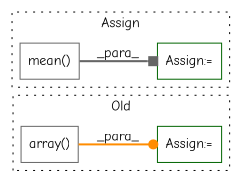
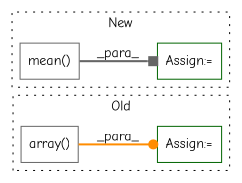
(121, 24) -> (121, 24)
